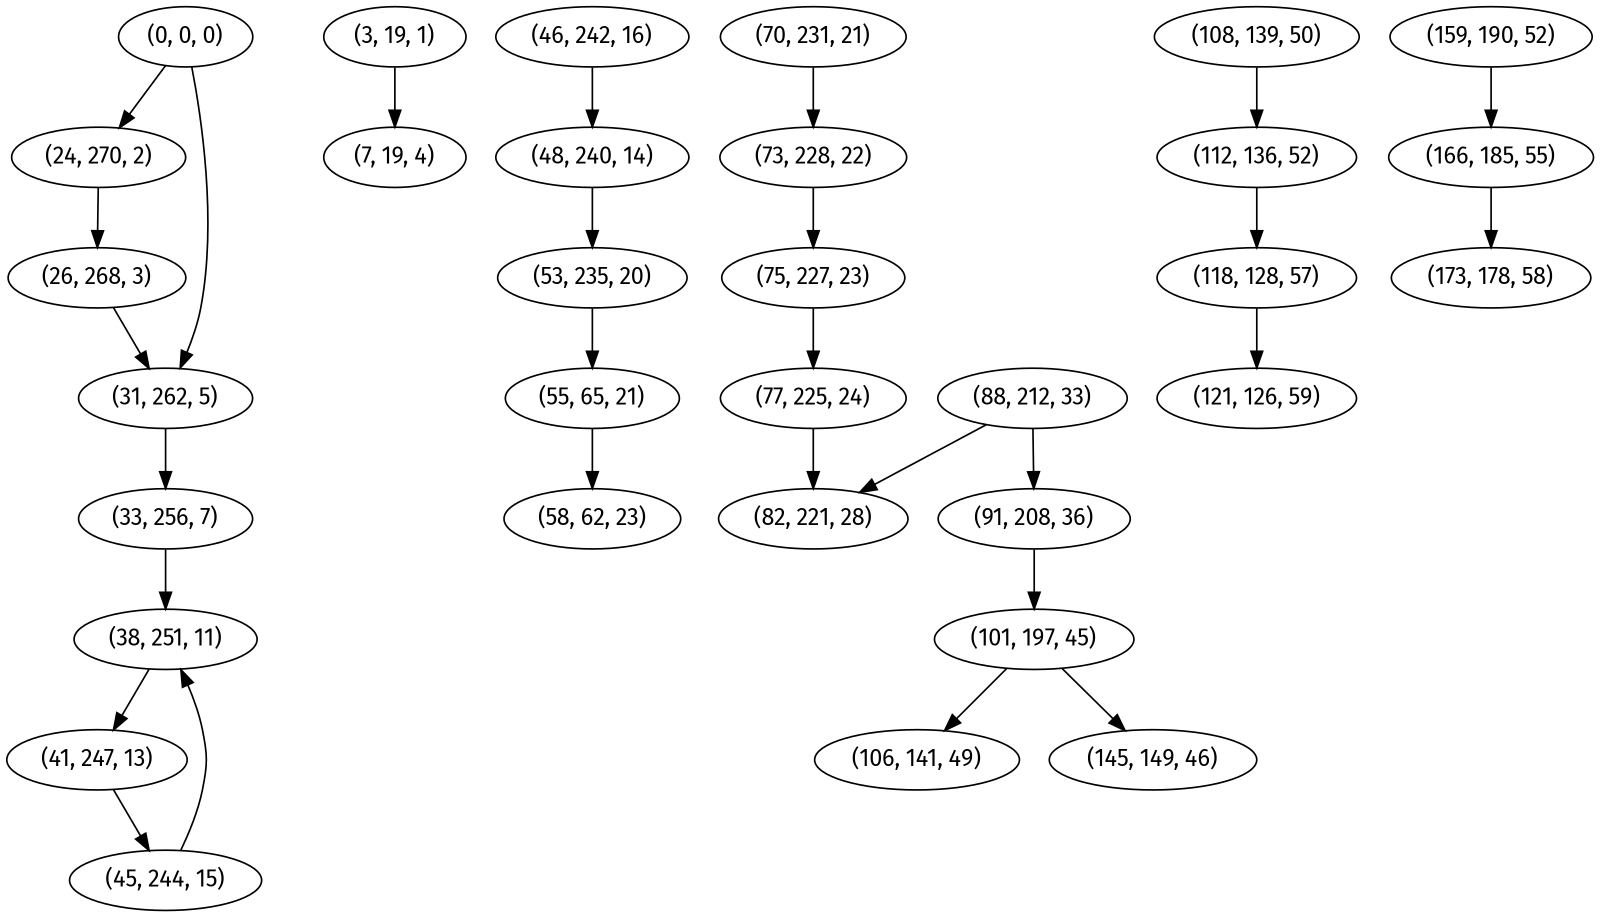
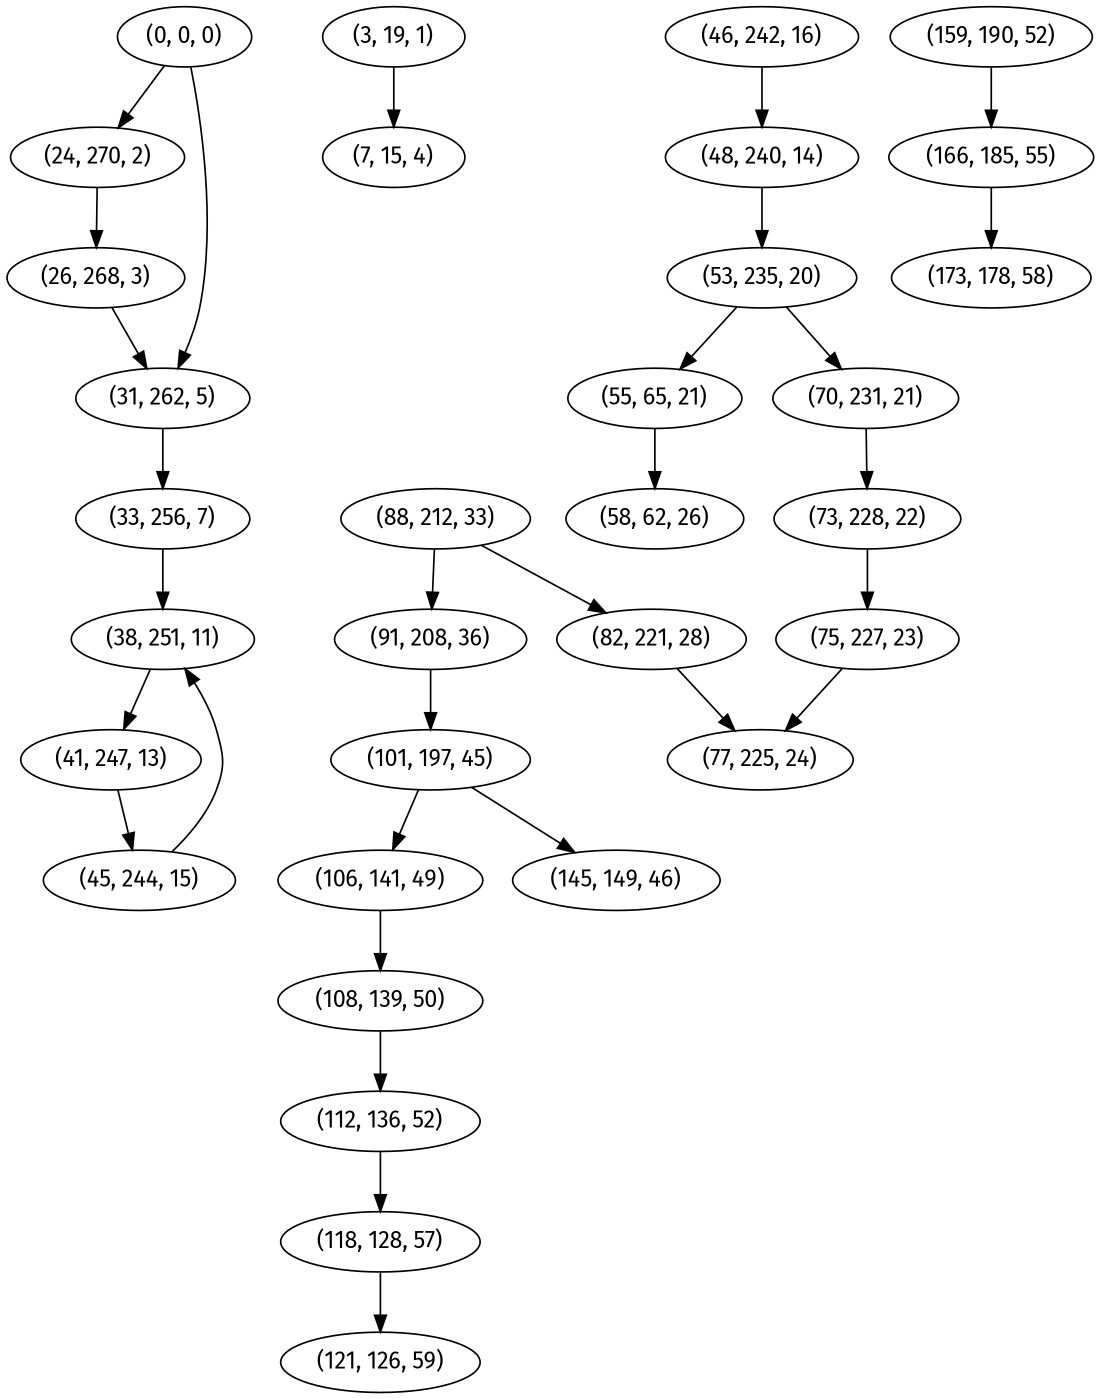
(395, 157) -> (394, 157)
none -> (808, 332)
(813, 450) -> (700, 693)
(592, 519) -> (655, 519)
none -> (380, 932)
